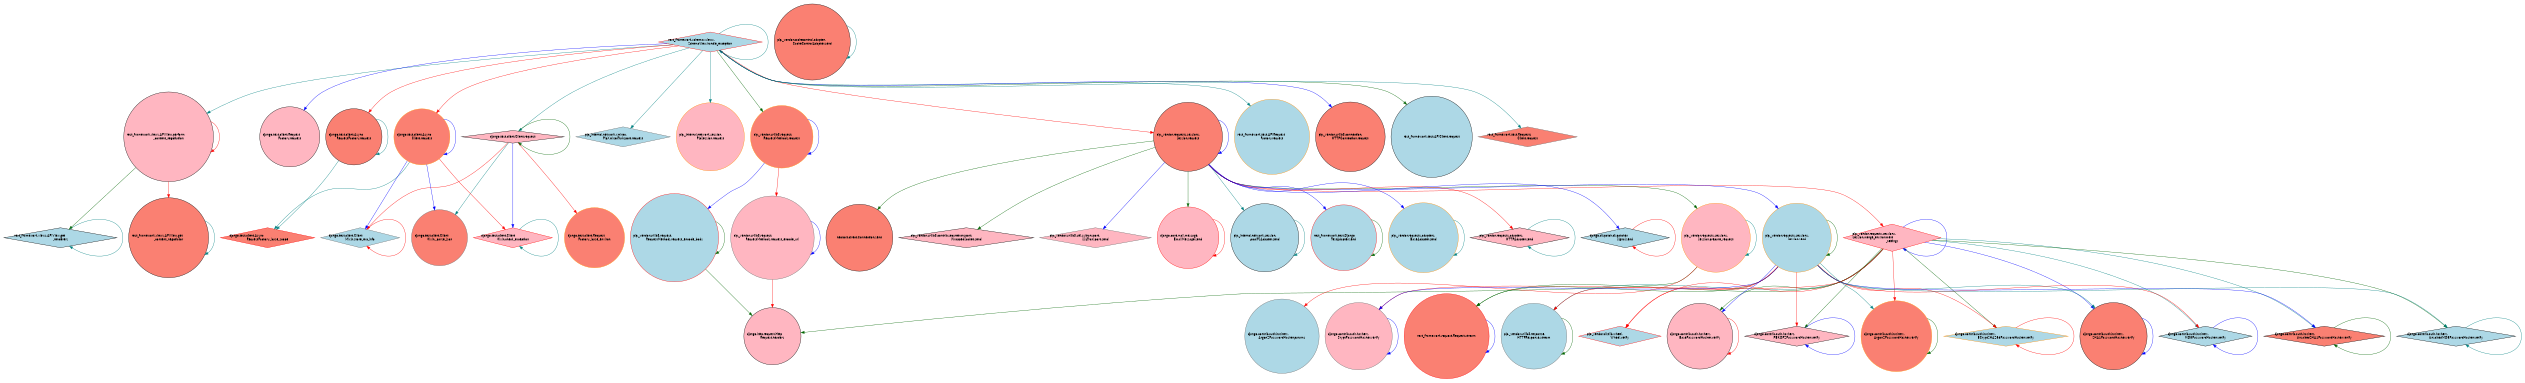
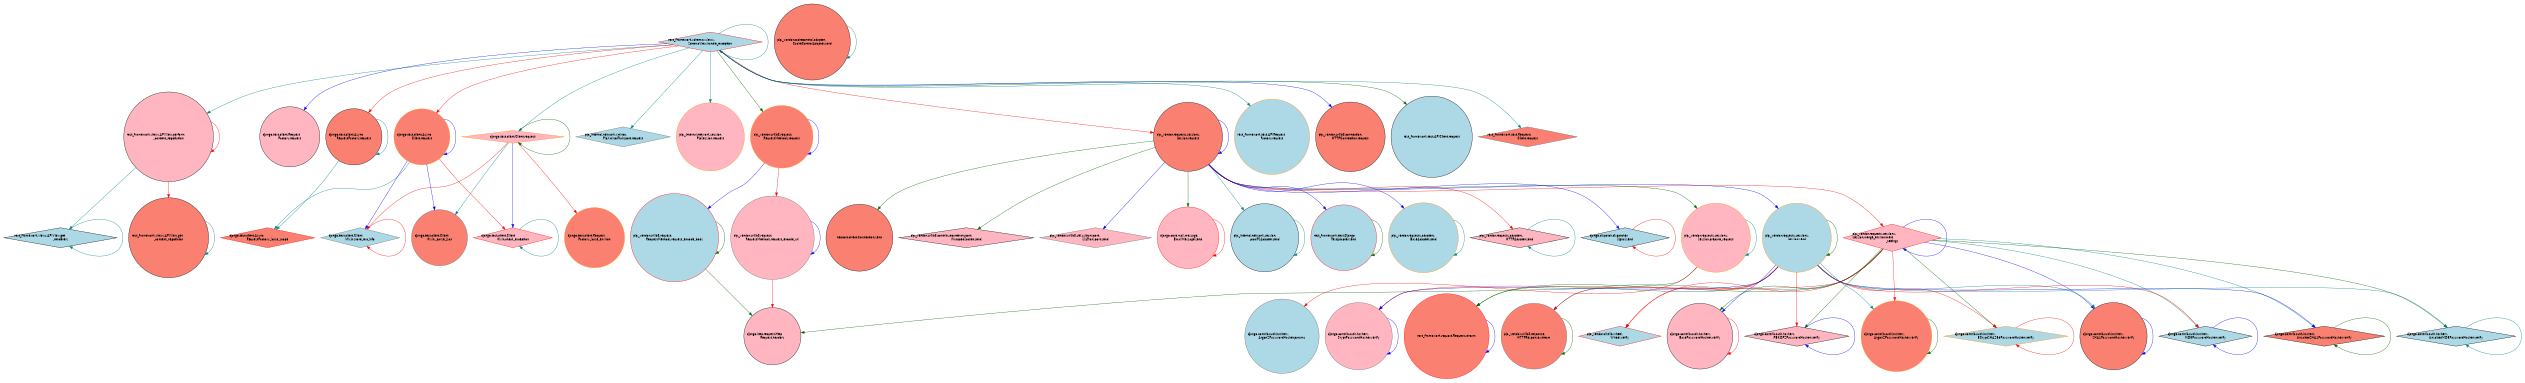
(513, 137) -> (513, 137)
(104, 197) -> (104, 197)
(1534, 336) -> (1534, 336)
